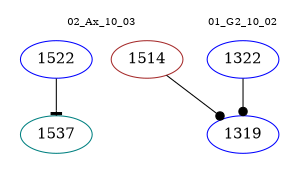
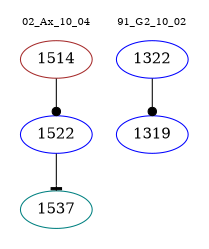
(102, 22) -> (56, 22)
(243, 22) -> (152, 22)
(184, 89) -> (56, 93)
